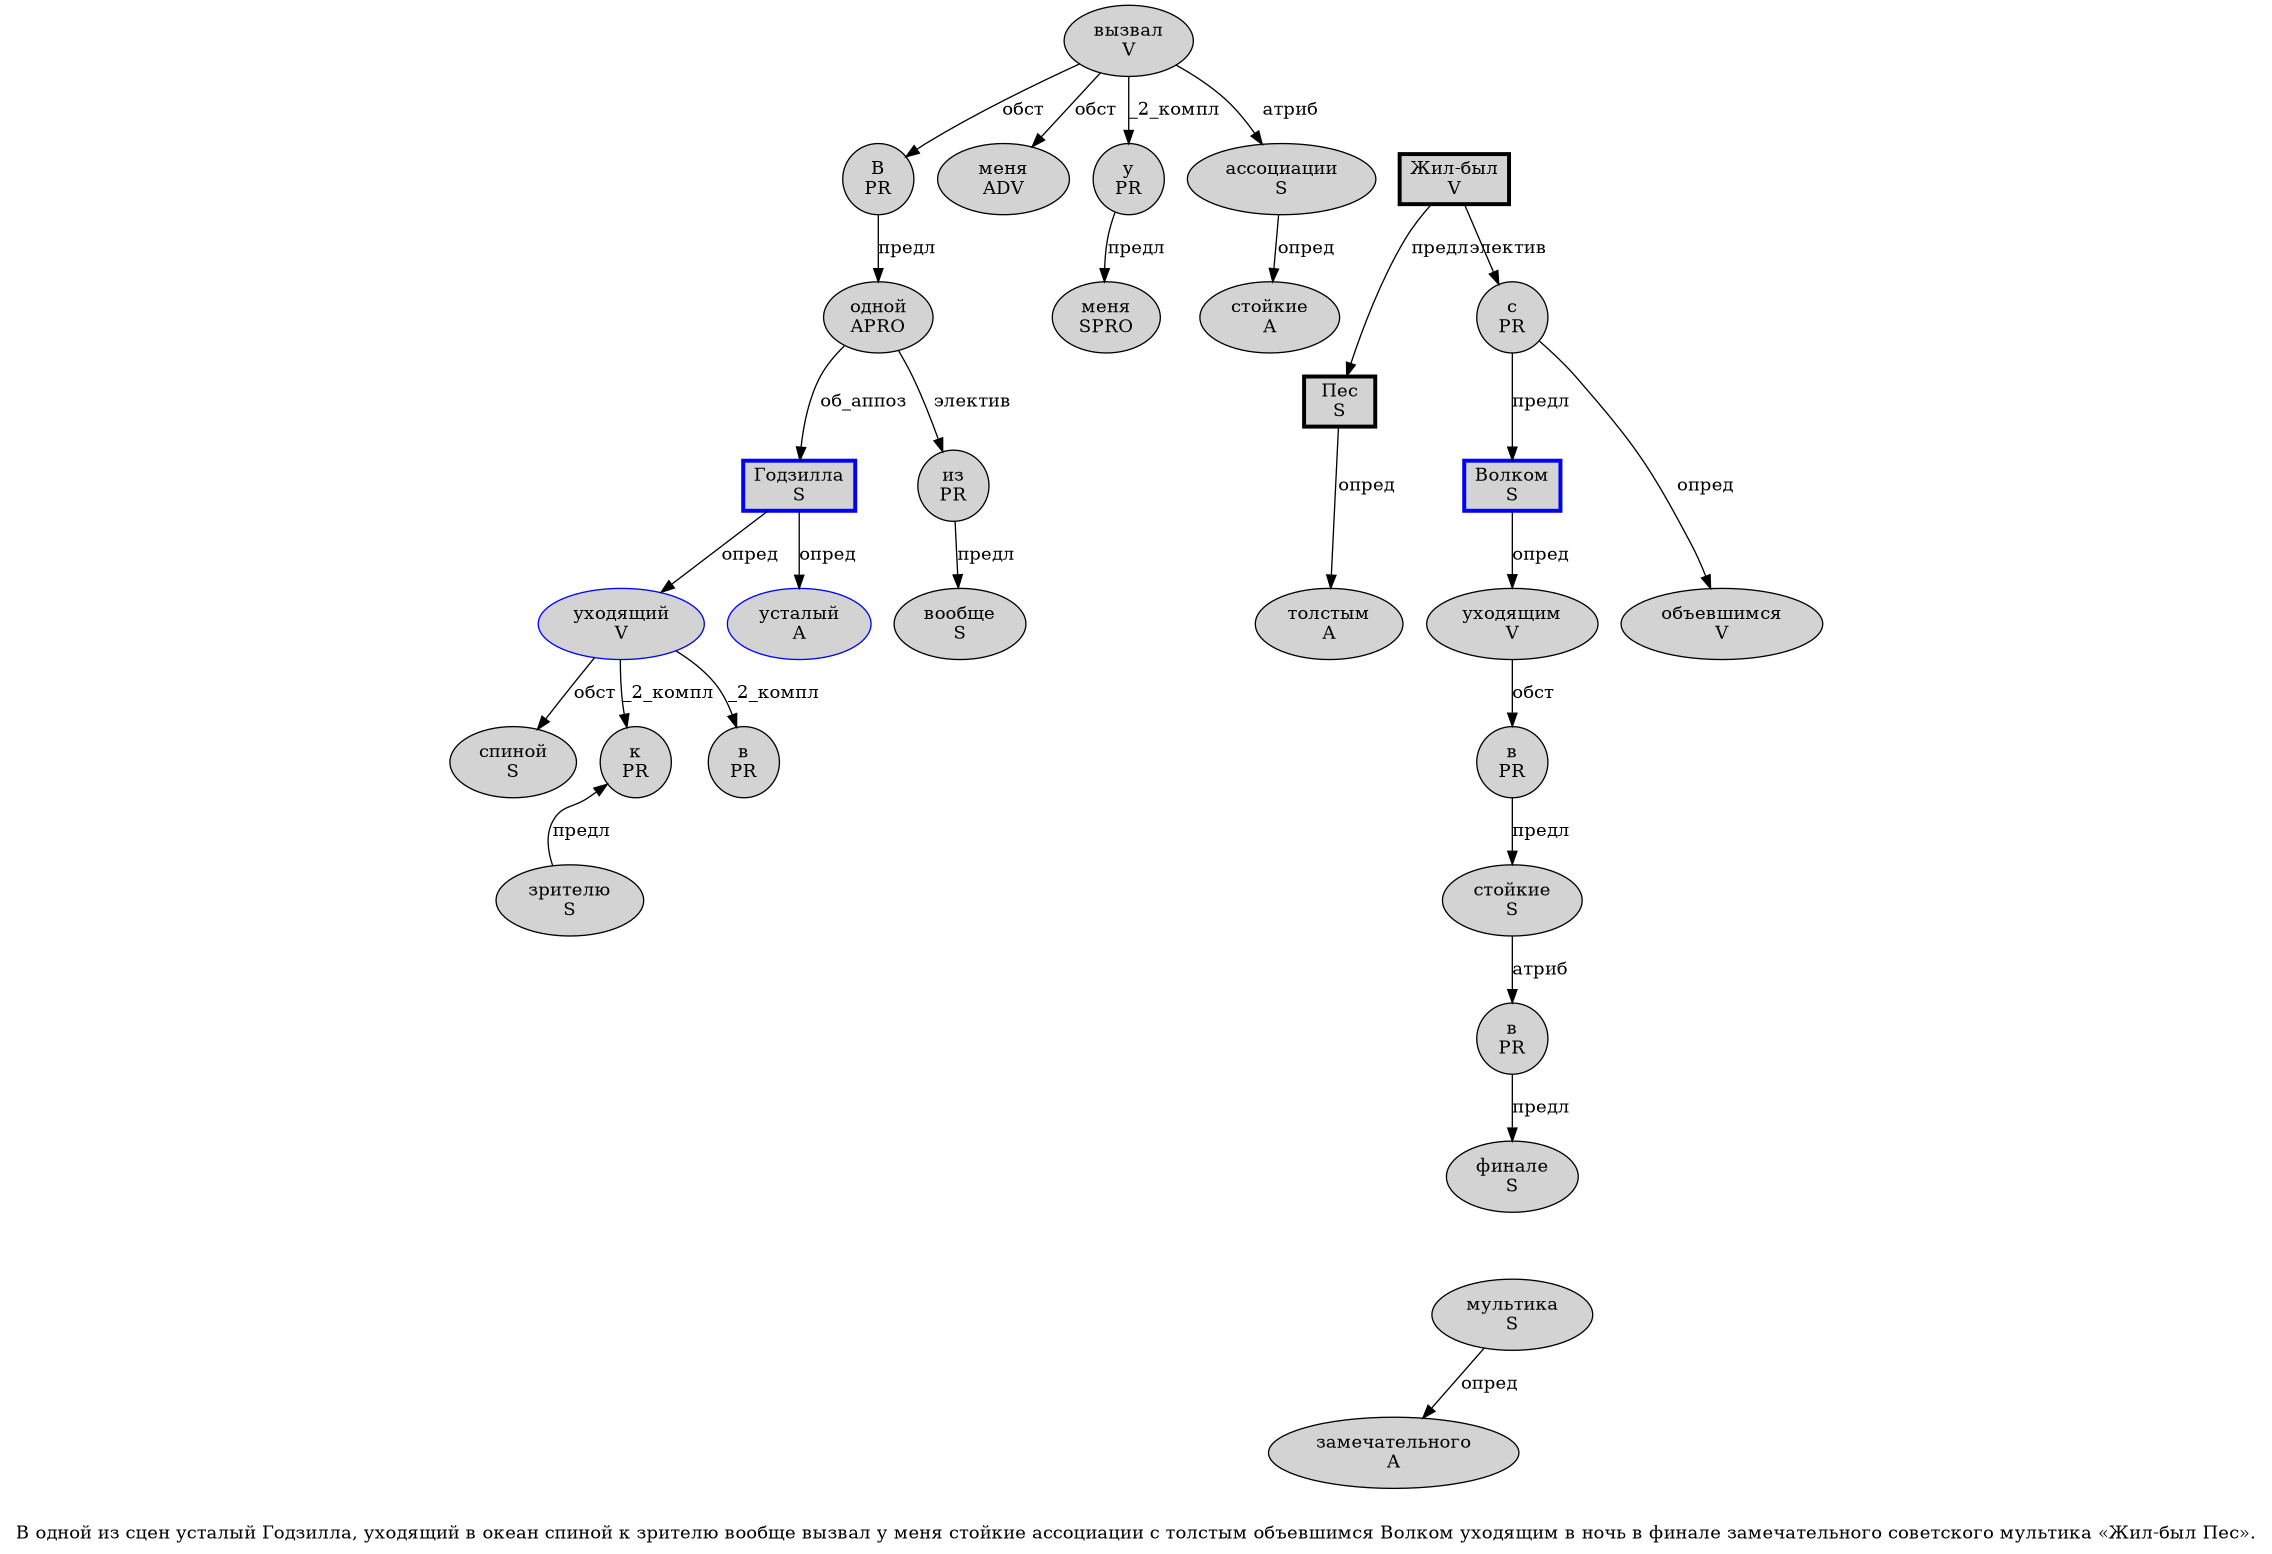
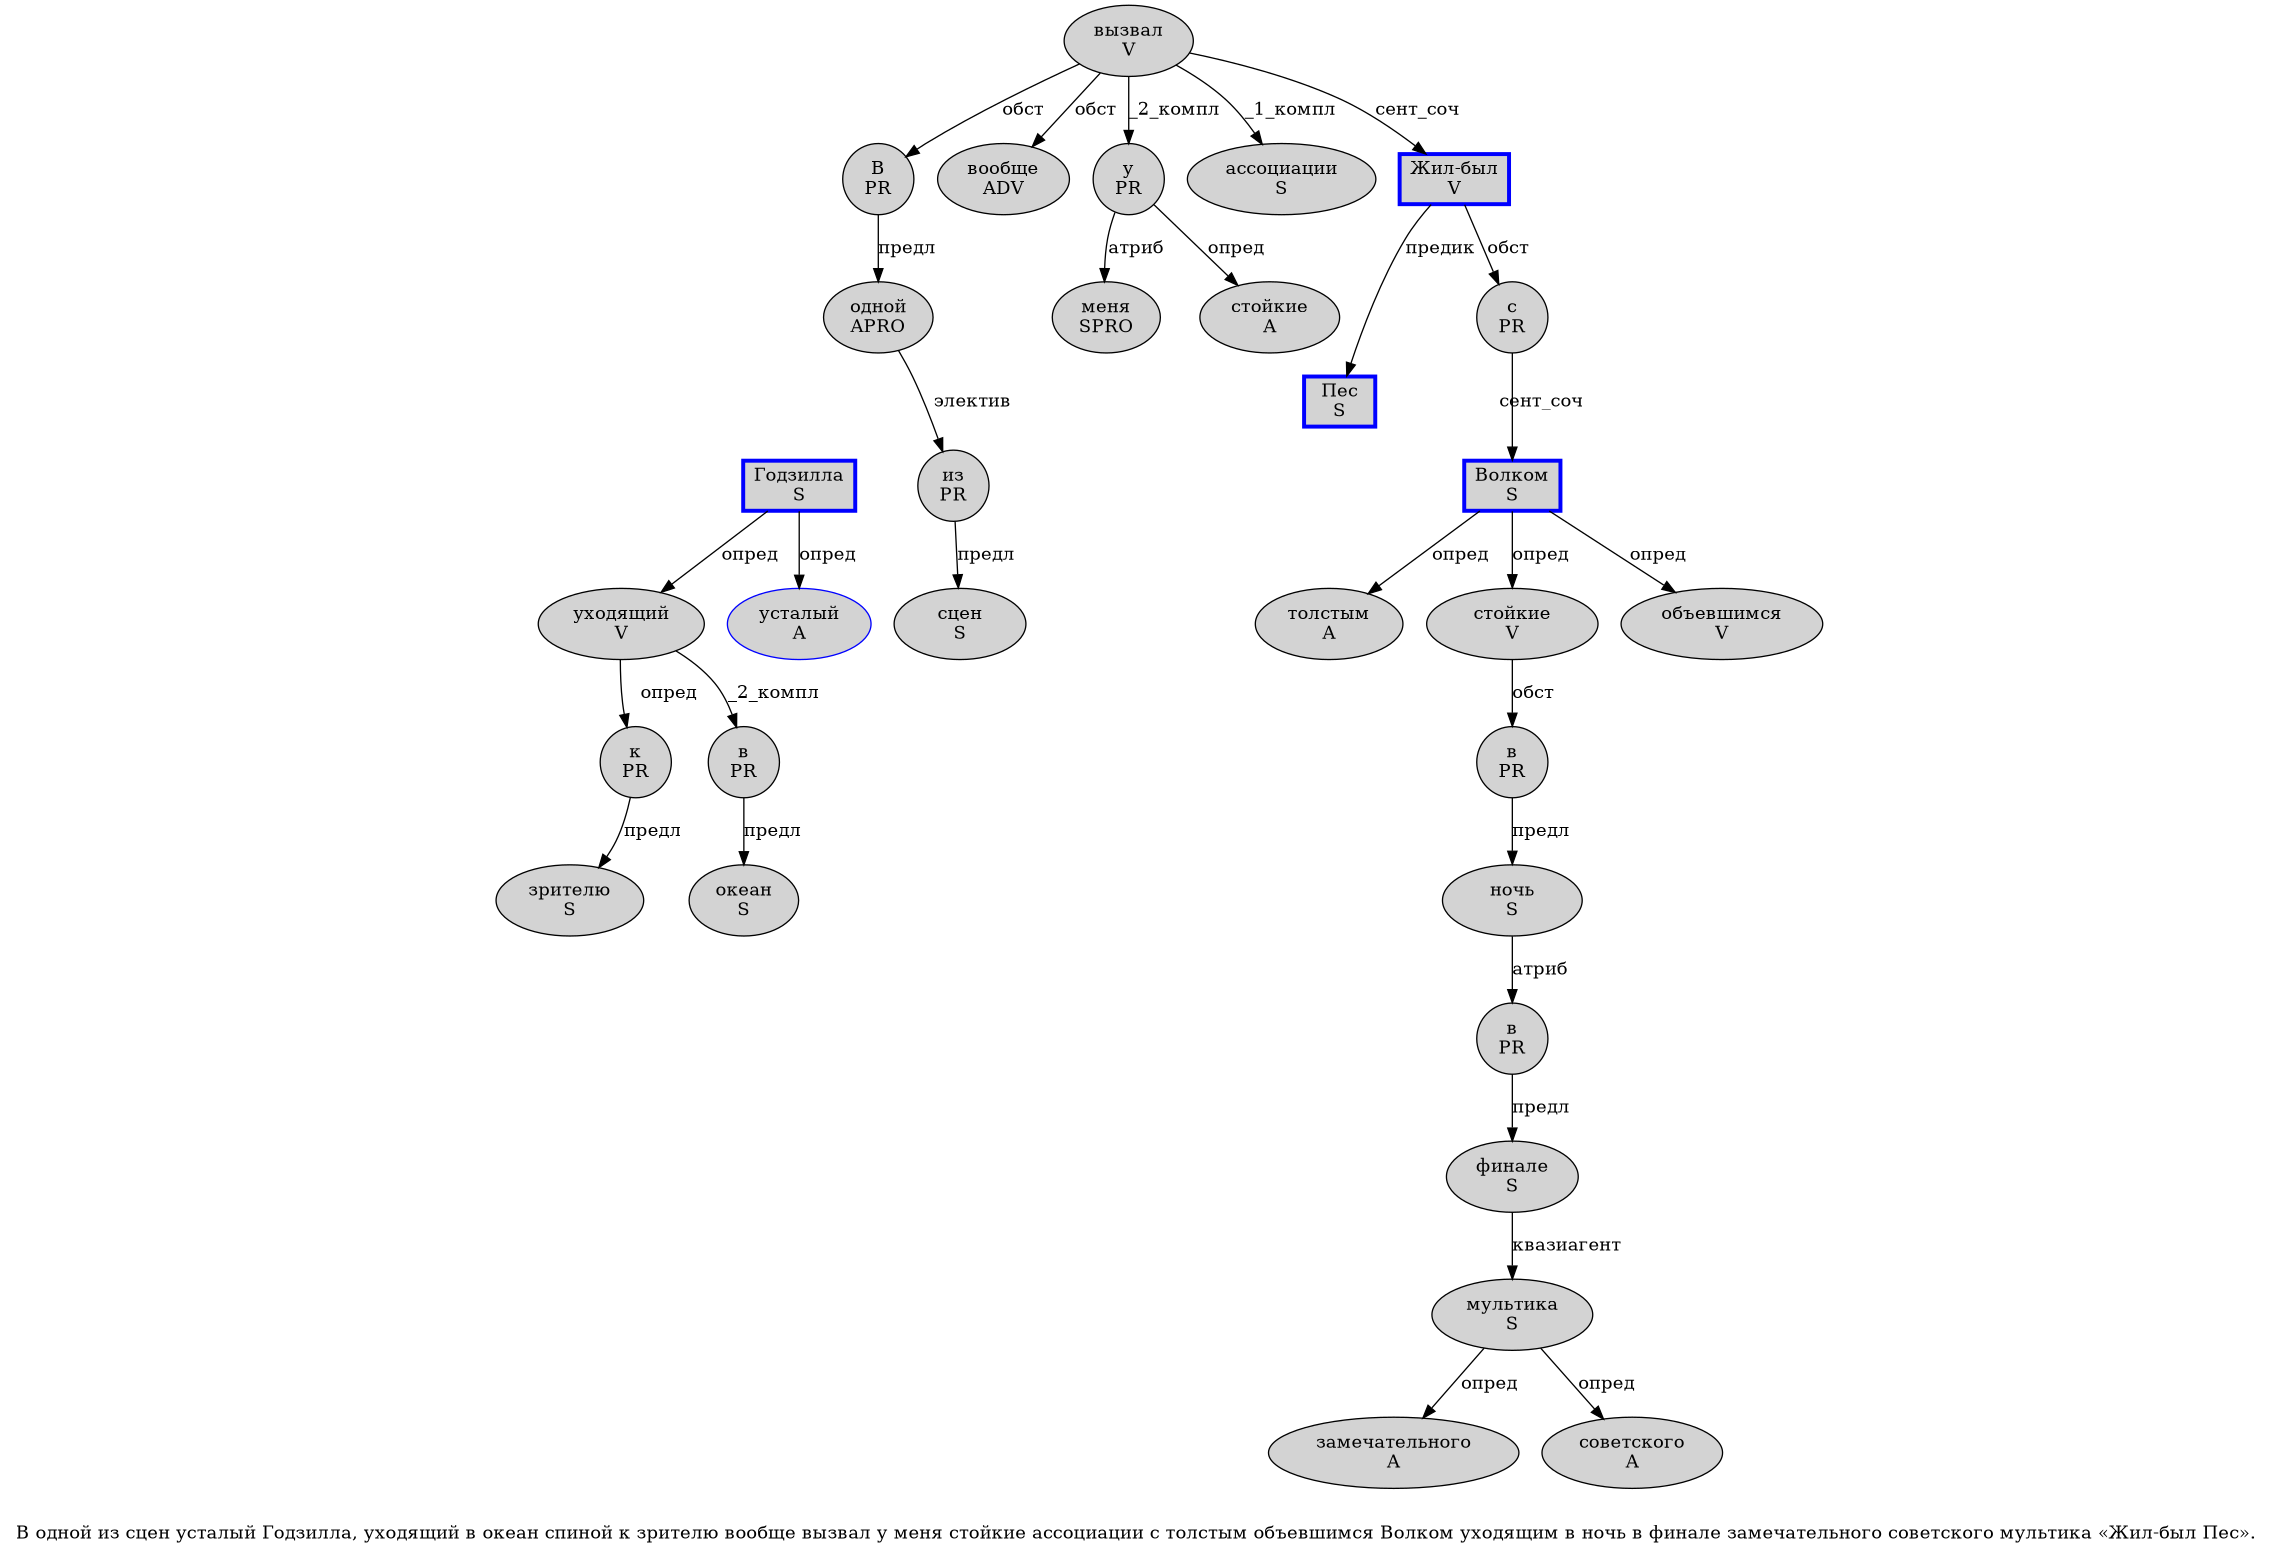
none -> (1308, 86)
(1291, 110) -> (1291, 110)
(1004, 179) -> (1004, 179)
(1454, 179) -> (1454, 179)
(1276, 241) -> (1191, 240)
(1137, 248) -> (1137, 248)
(1441, 248) -> (1441, 248)
(1508, 248) -> (1508, 248)
(813, 392) -> none
(1340, 402) -> (1340, 402)
(1541, 402) -> (1541, 402)
(1635, 450) -> (1607, 548)
(1335, 501) -> (1429, 548)
(621, 624) -> (621, 624)
(960, 624) -> (960, 624)
(1512, 624) -> (1512, 624)
(669, 693) -> (669, 693)
(513, 762) -> none
(555, 818) -> (621, 828)
none -> (744, 900)
(1512, 900) -> (1512, 900)
none -> (1512, 1239)
none -> (1632, 1453)
